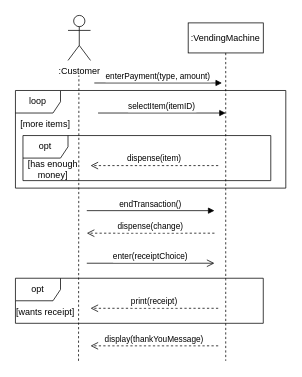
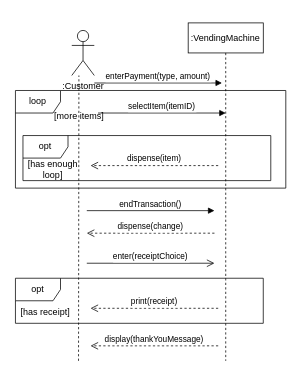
(79, 38) -> (83, 53)
(45, 124) -> (79, 117)
(53, 169) -> (53, 169)
(45, 312) -> (45, 312)
